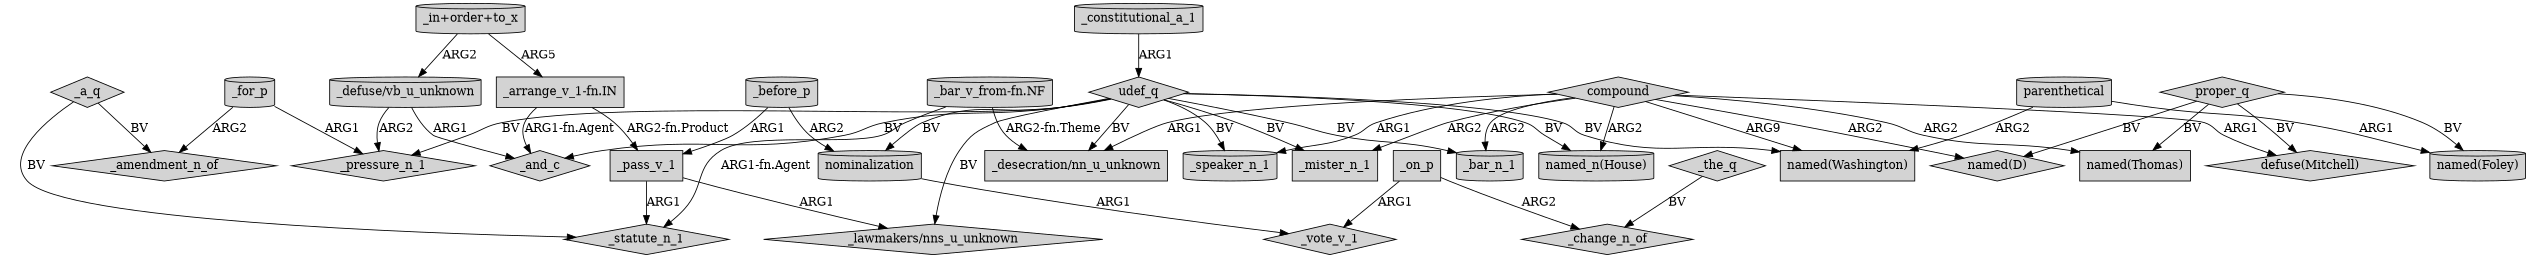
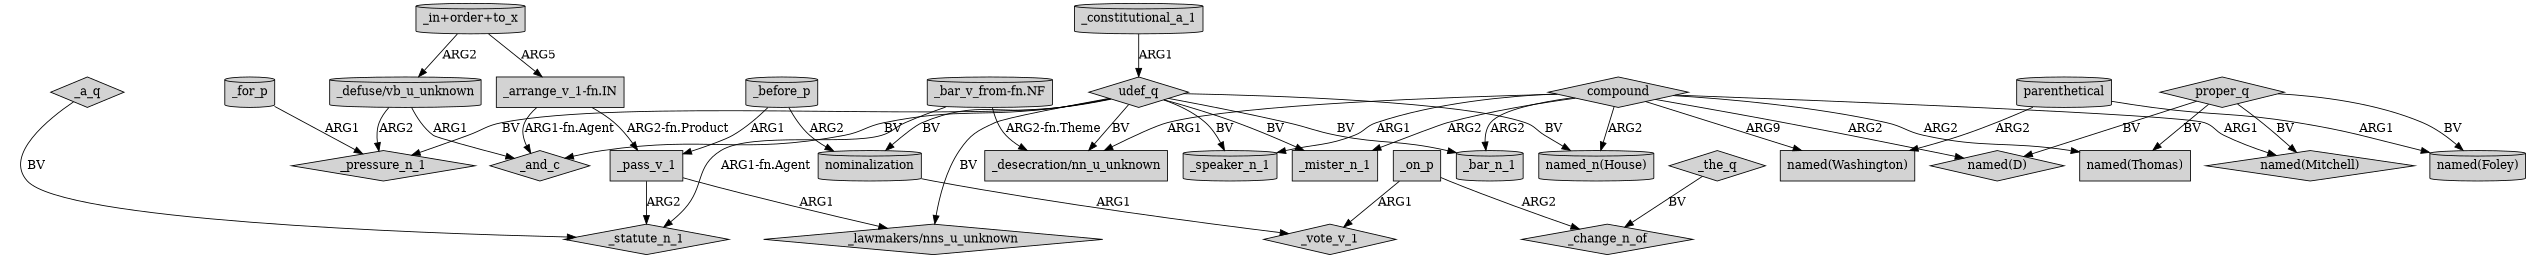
(1525, 115) -> none
(164, 166) -> none
(2310, 166) -> (2310, 166)
(664, 203) -> (664, 203)
